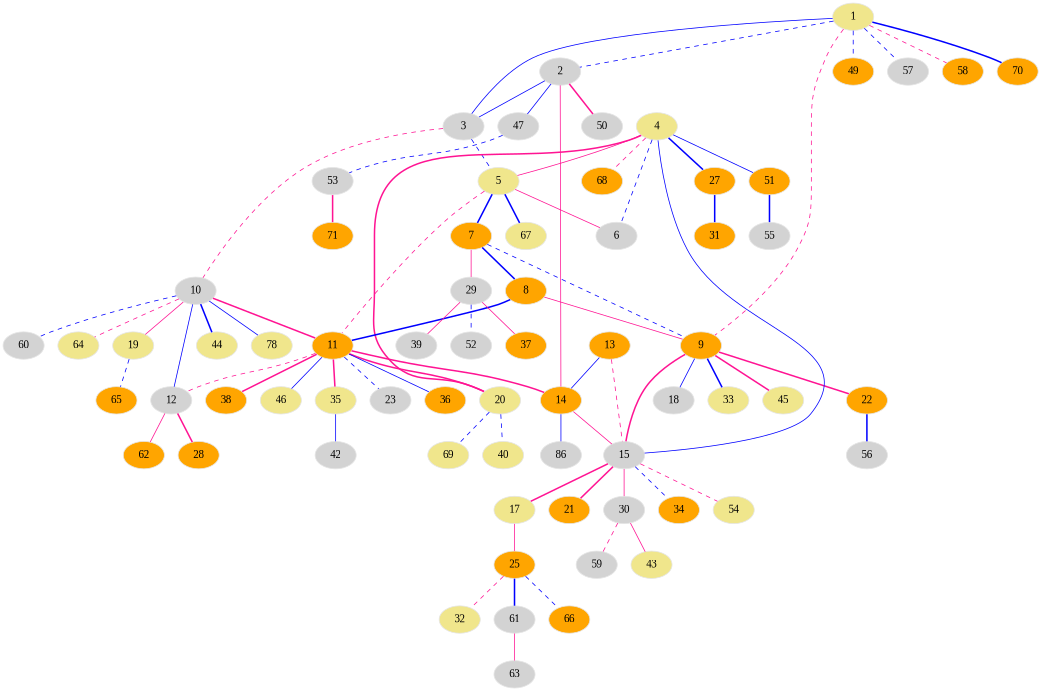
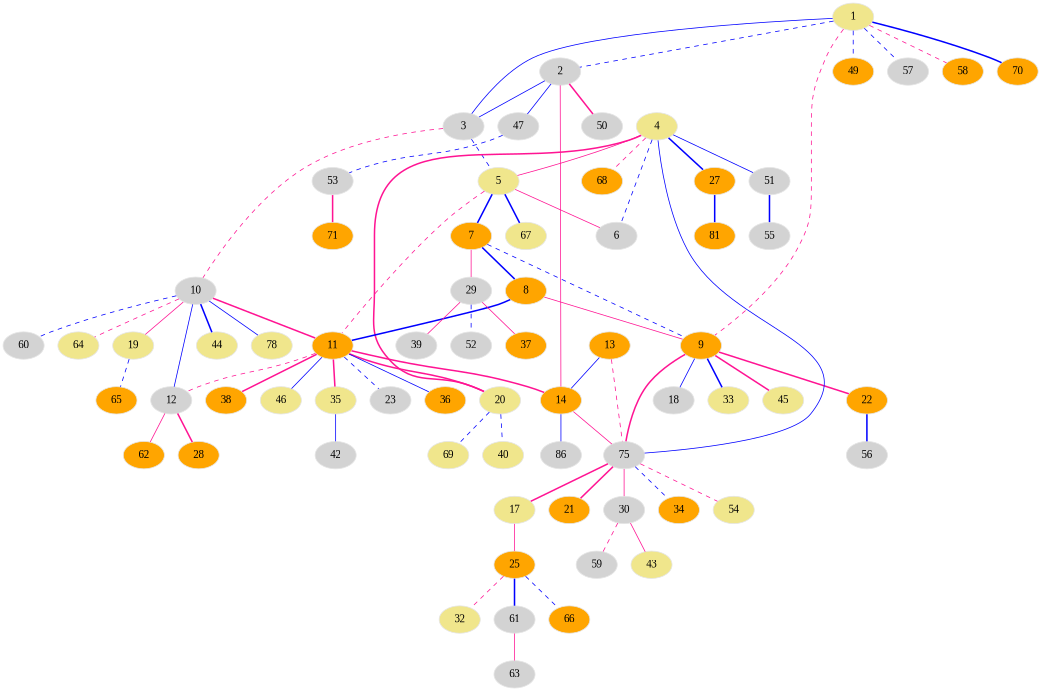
(769, 181) -> (769, 181)
(715, 236) -> (715, 236)
(624, 455) -> (624, 455)
